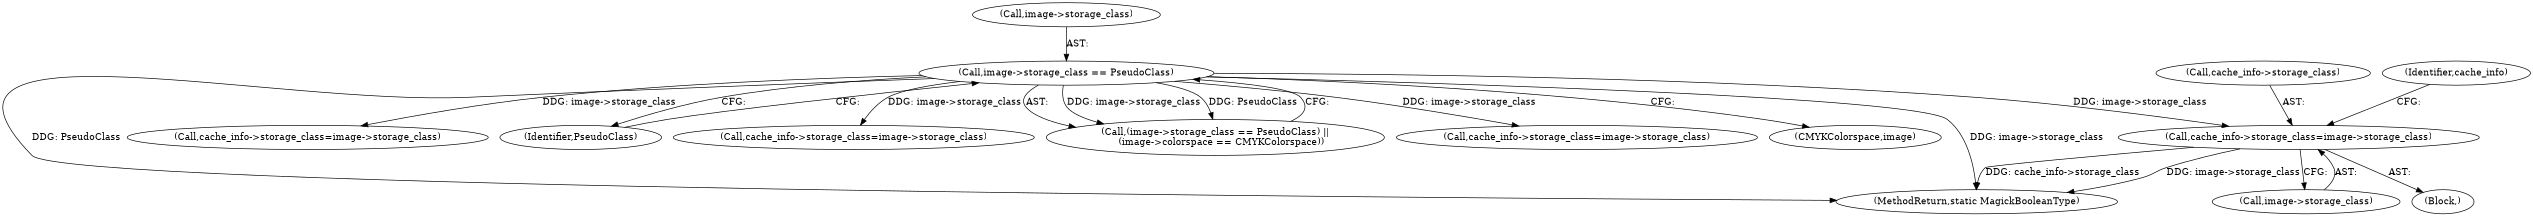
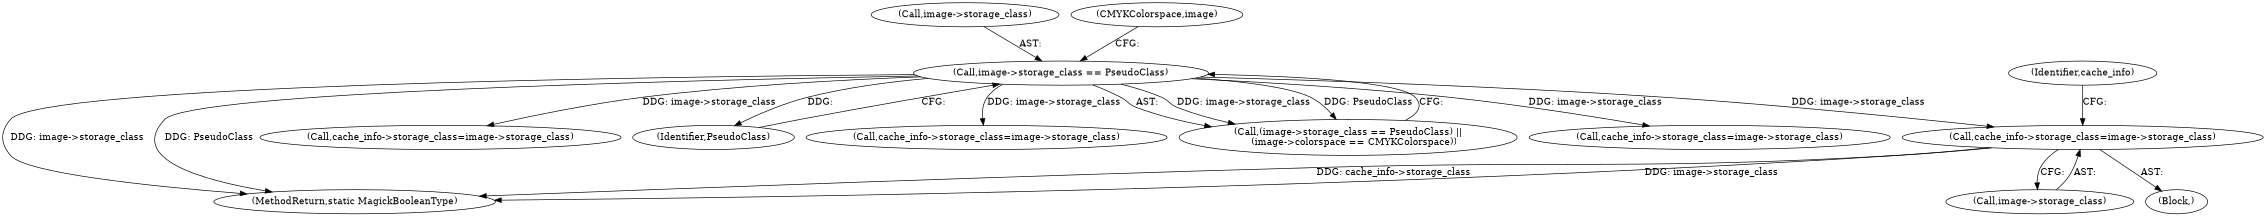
(2263, 73) -> none
(1506, 92) -> (1112, 42)
(735, 102) -> (822, 102)
